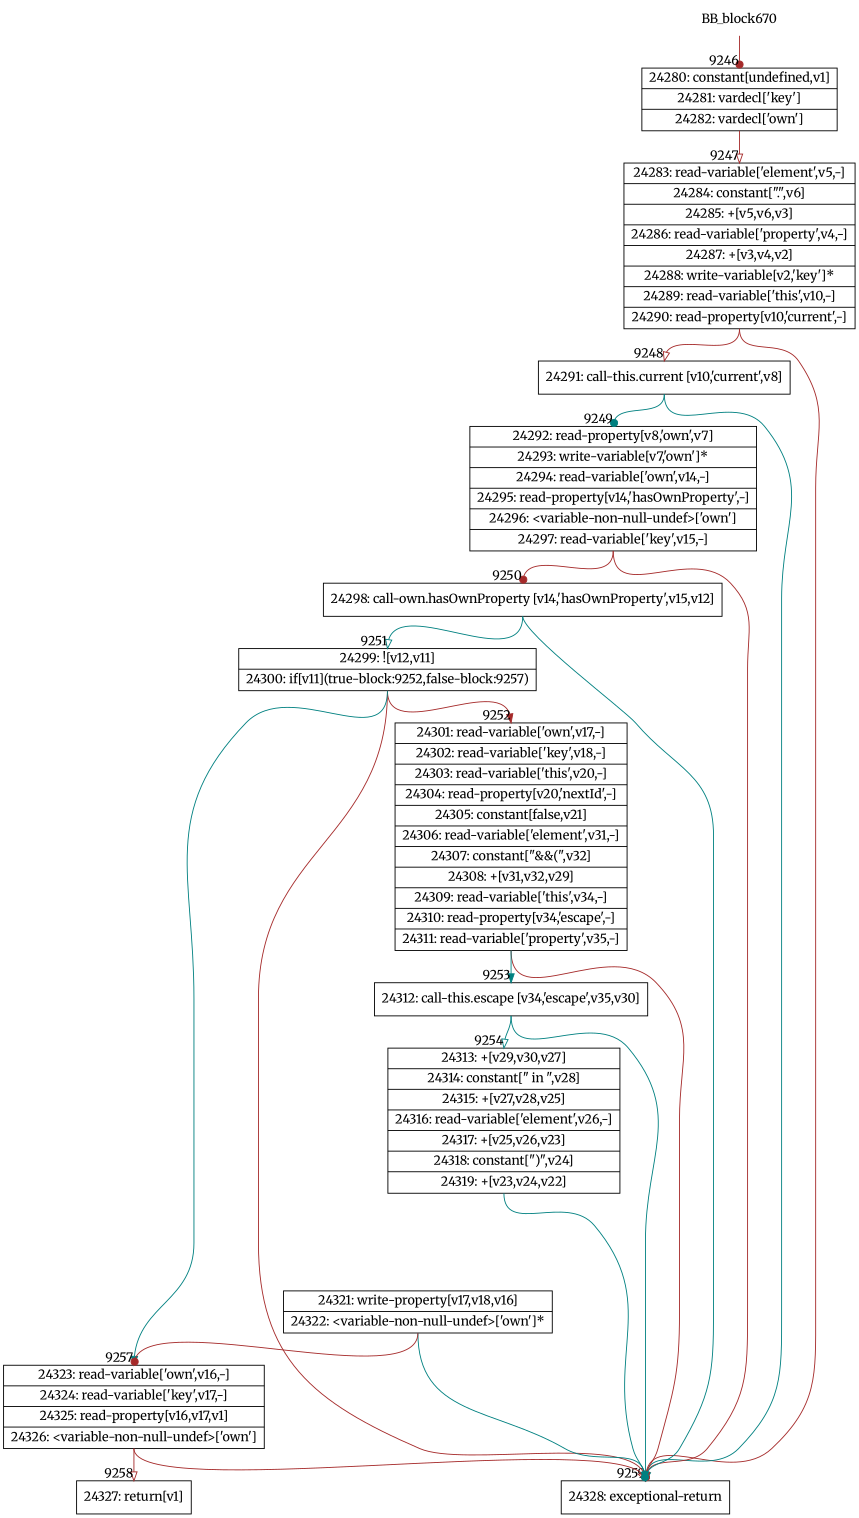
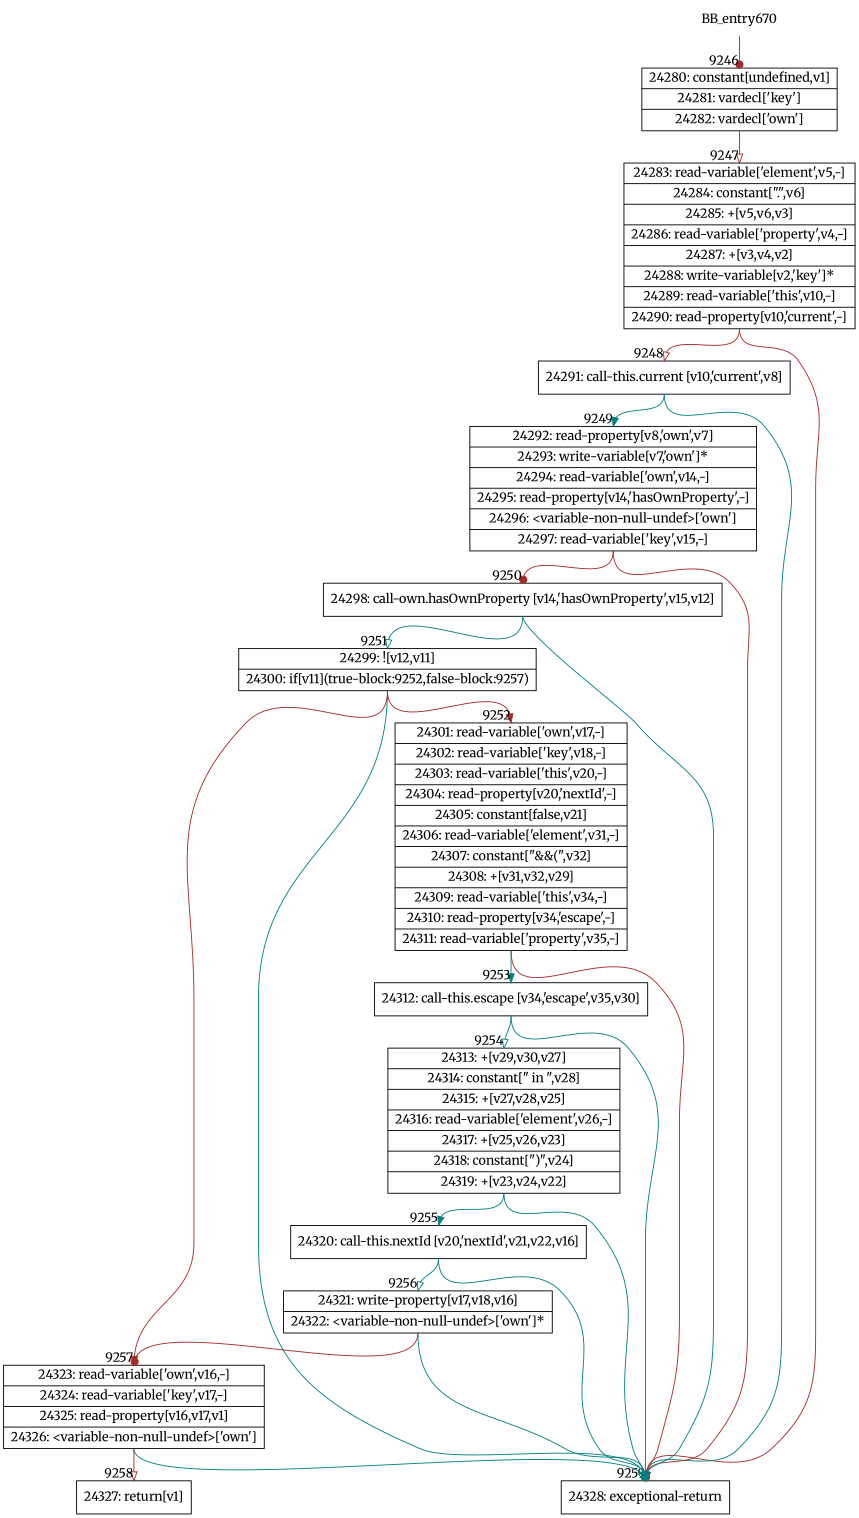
(740, 20) -> (740, 20)
(642, 410) -> (642, 410)
(193, 959) -> (193, 959)
(258, 1205) -> (258, 1205)
none -> (439, 1242)
(626, 1293) -> (626, 1293)
(386, 1465) -> (386, 1465)
